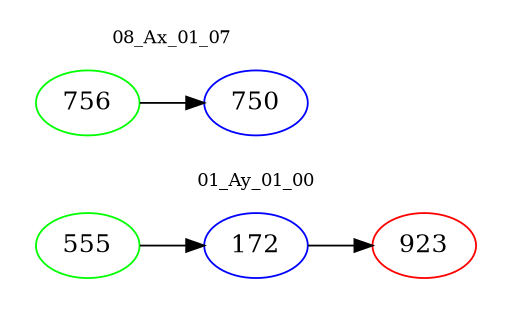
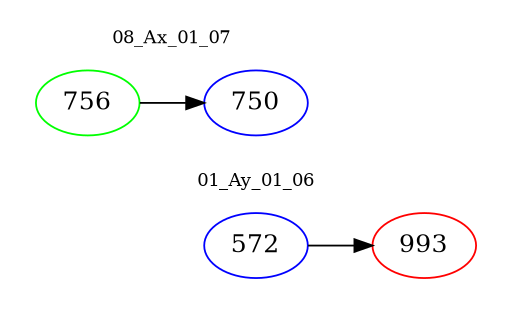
(256, 181) -> (256, 181)
(88, 246) -> none
(256, 246) -> (256, 246)
(424, 246) -> (424, 246)
